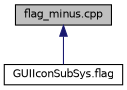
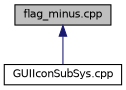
(63, 75) -> (63, 75)
